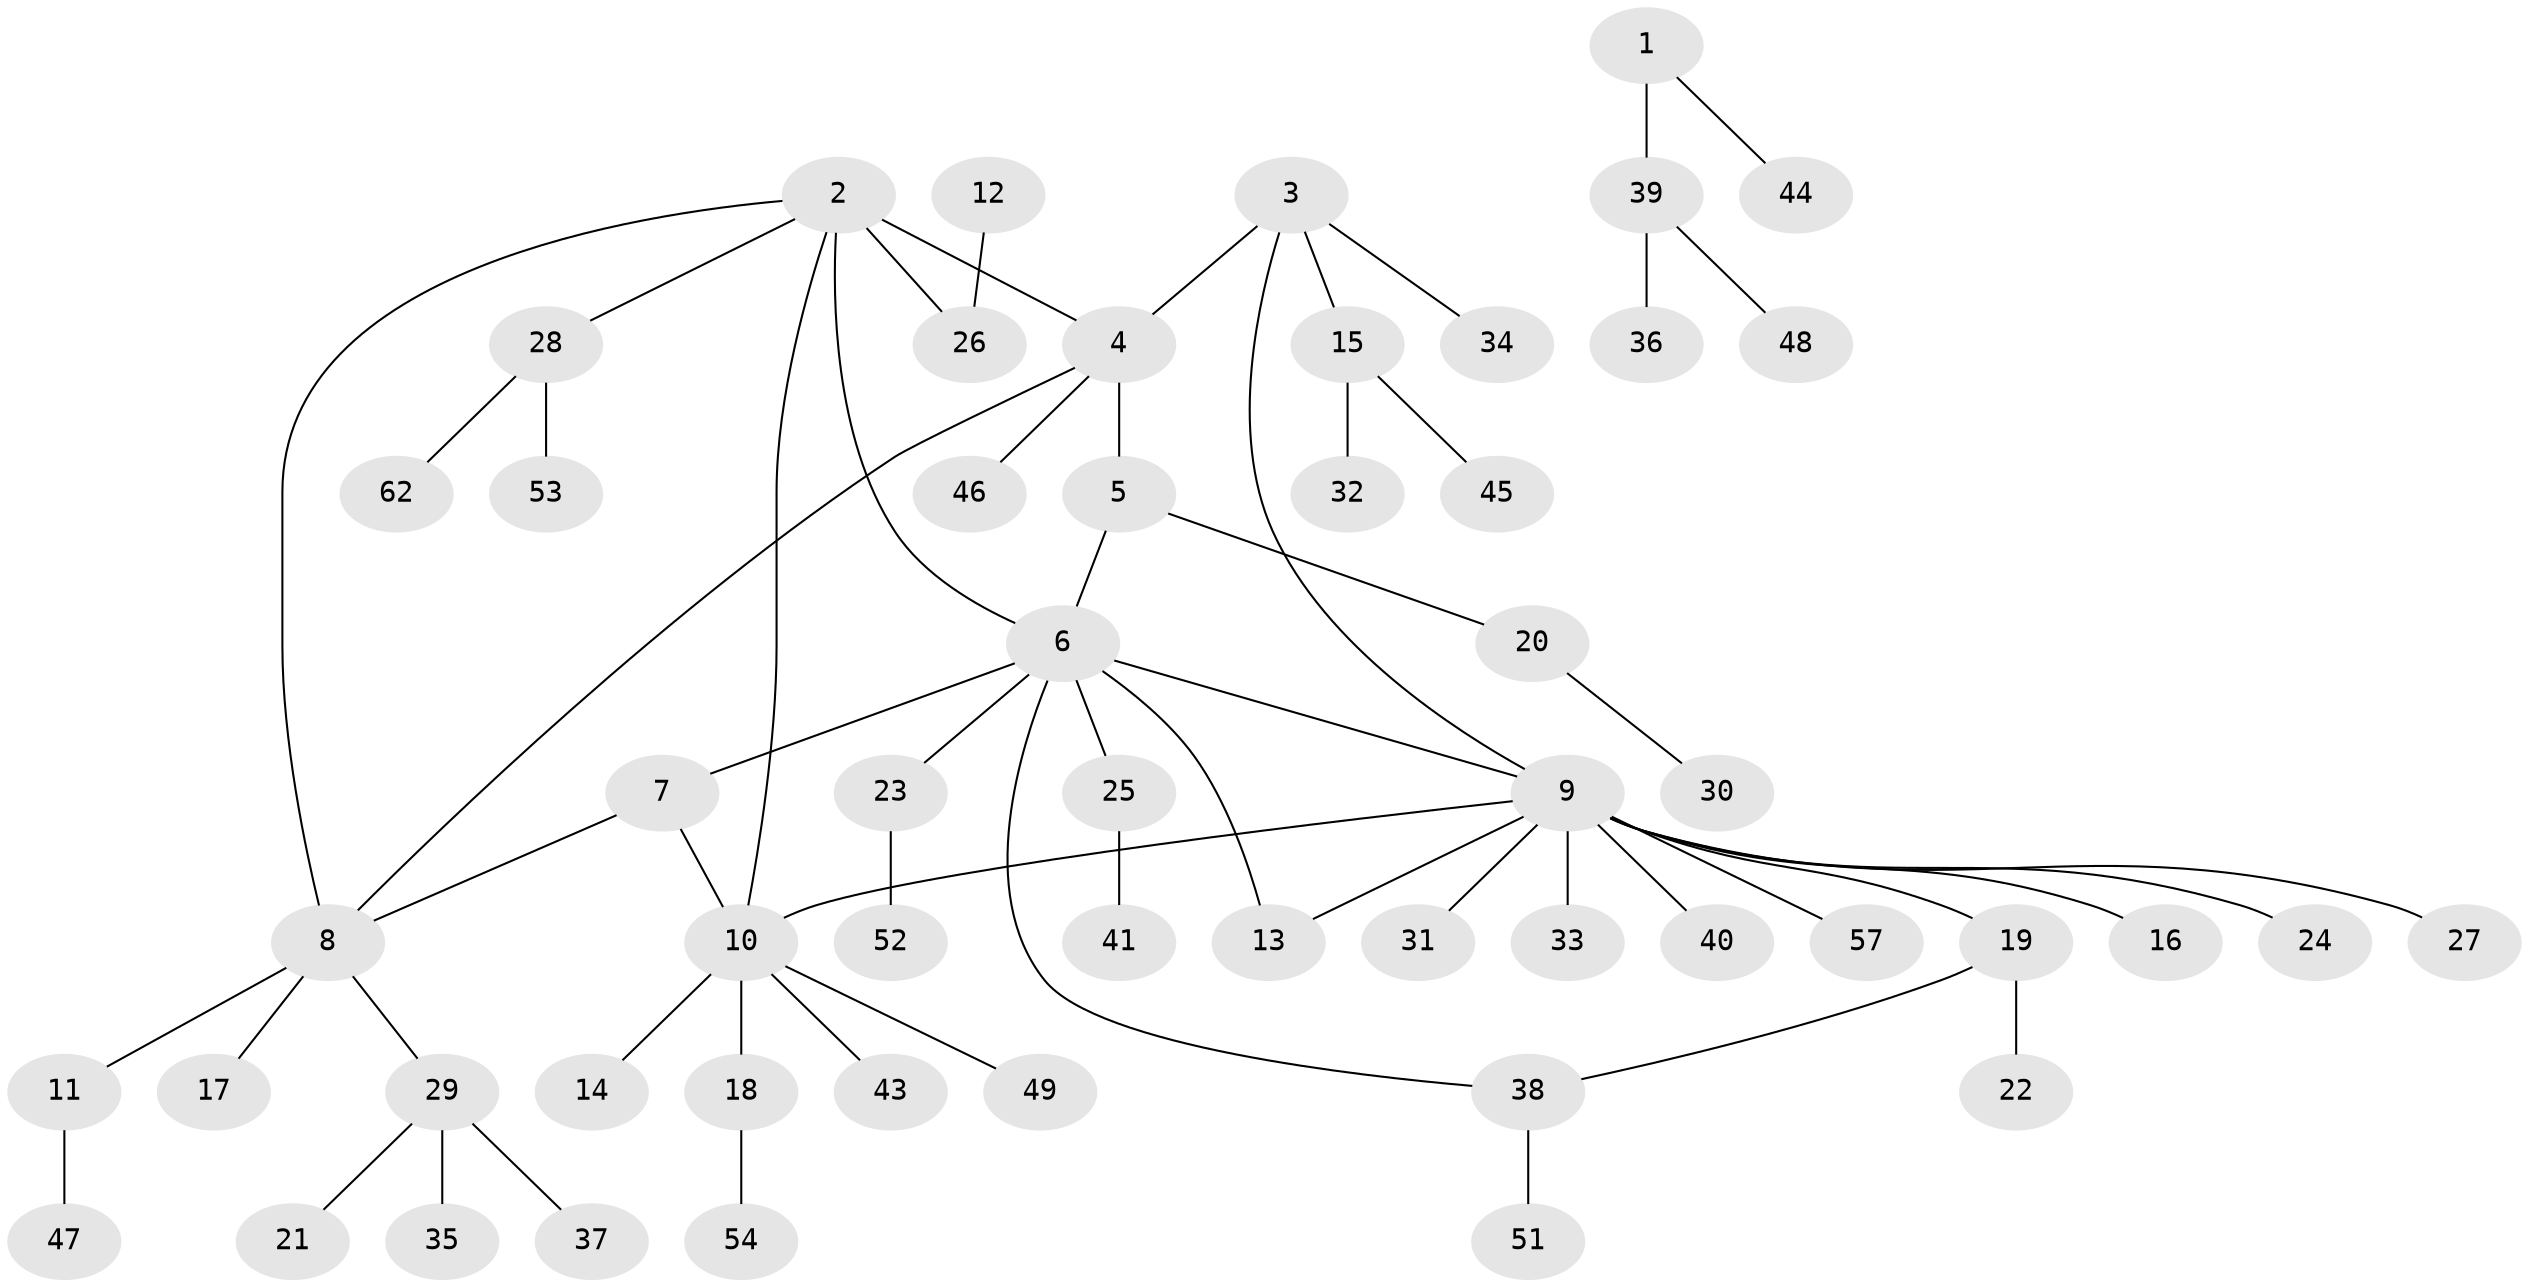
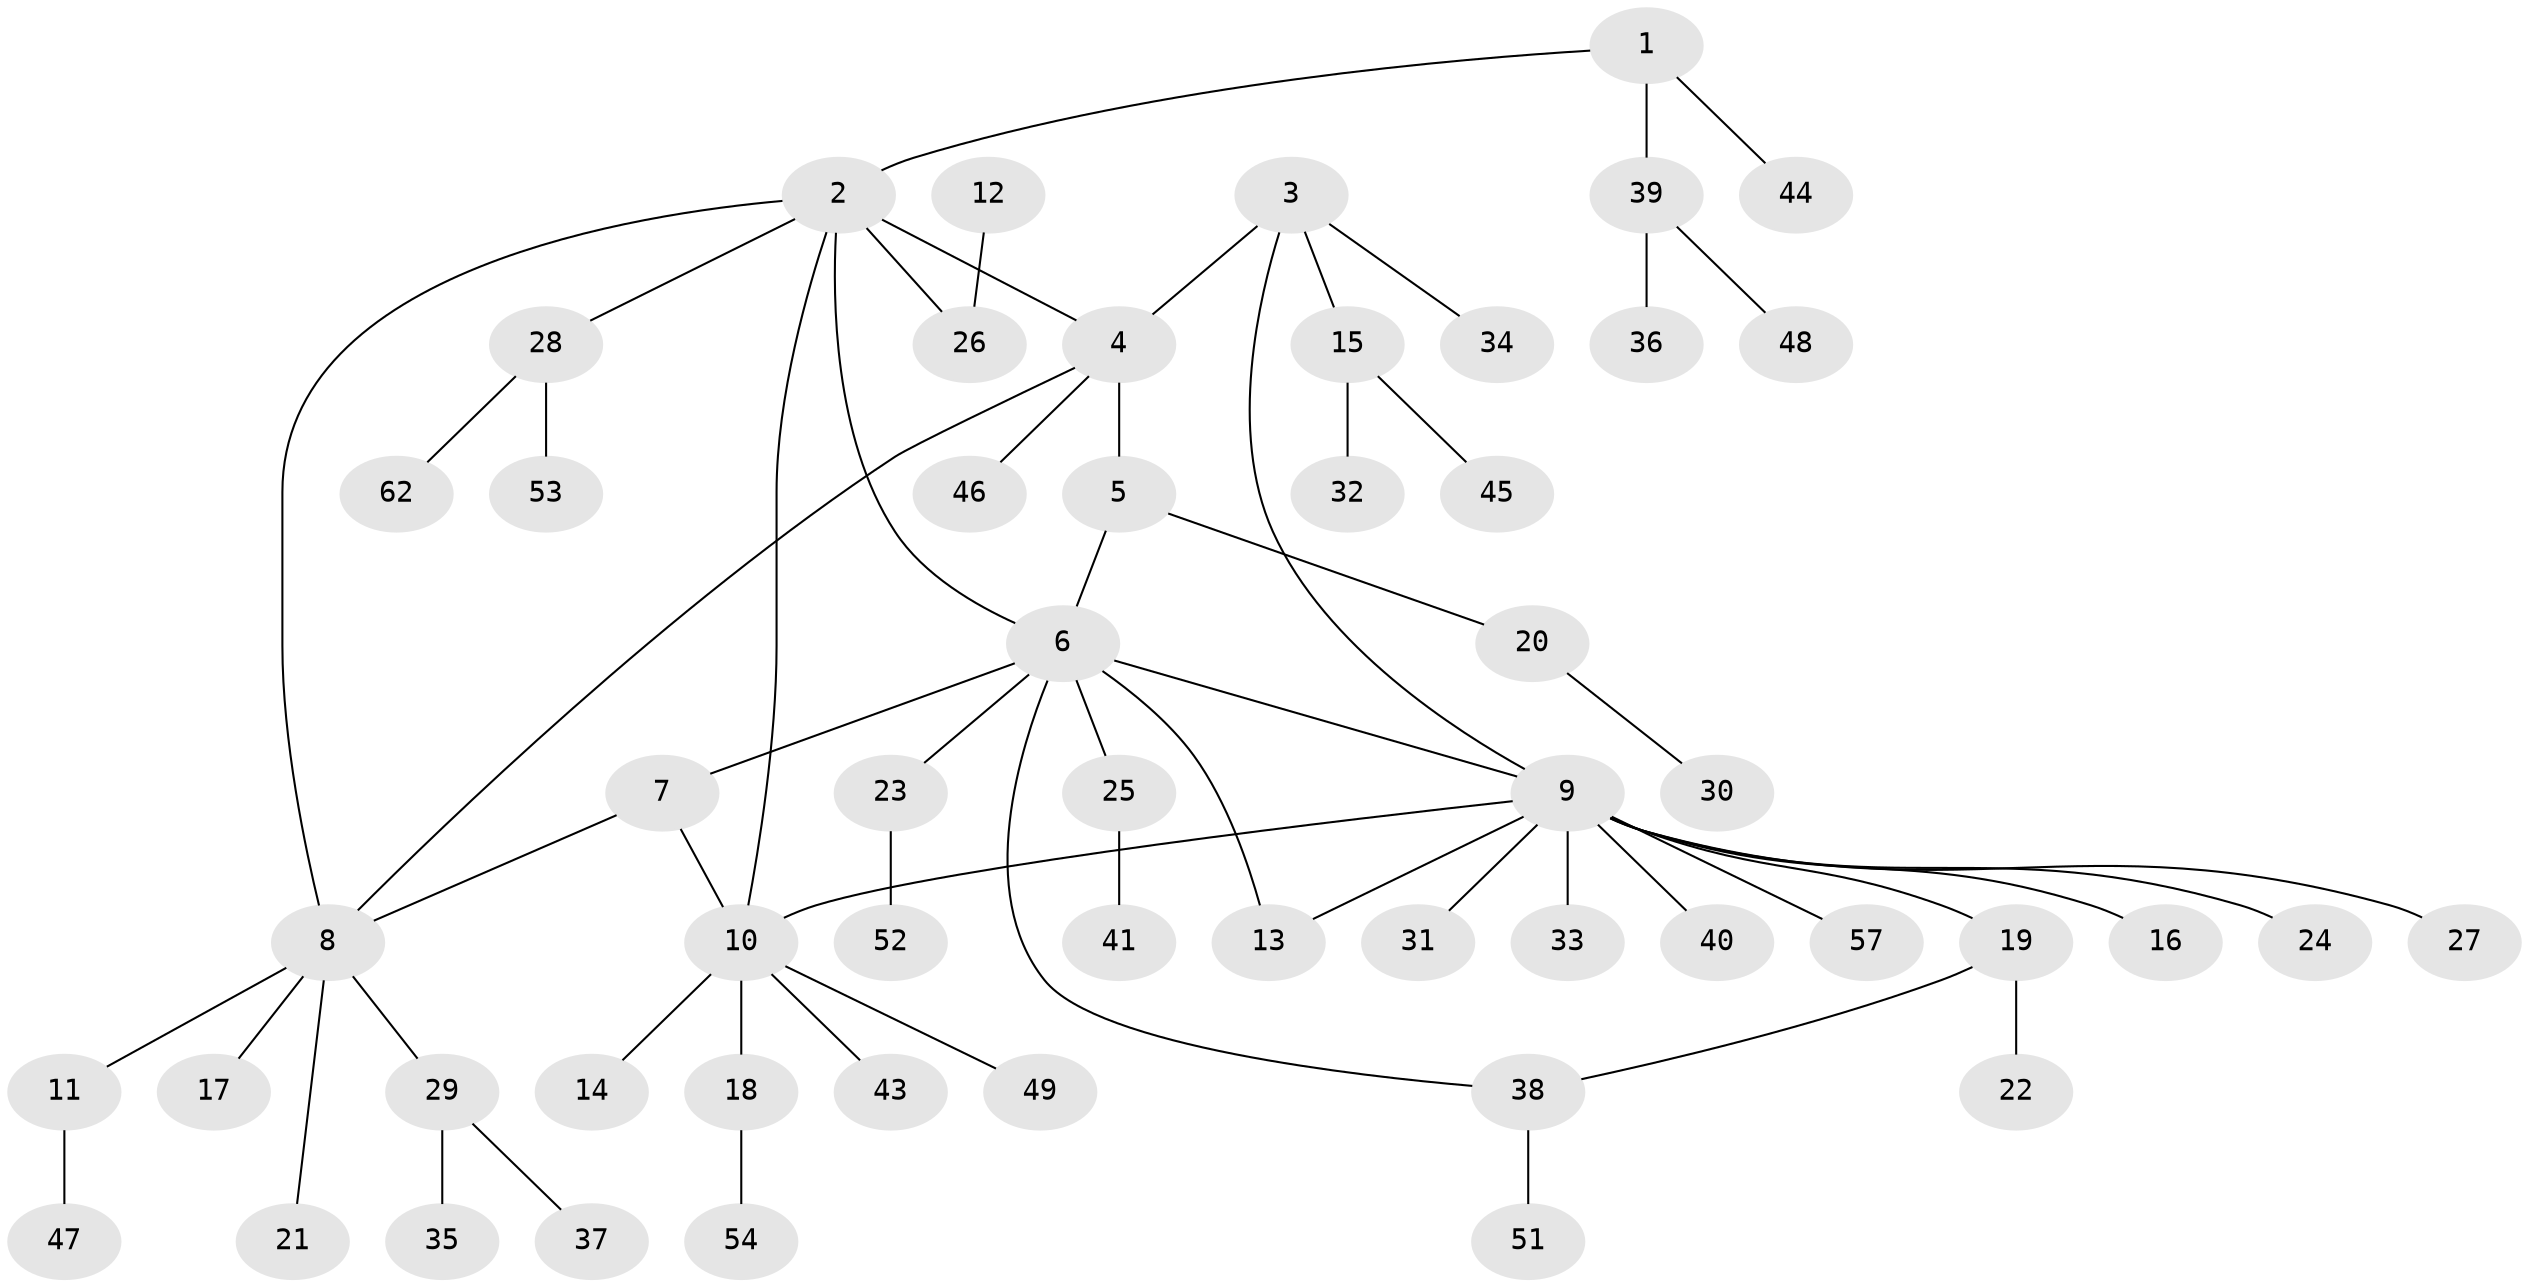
none -> (1232, 89)
(368, 1167) -> (310, 1092)
